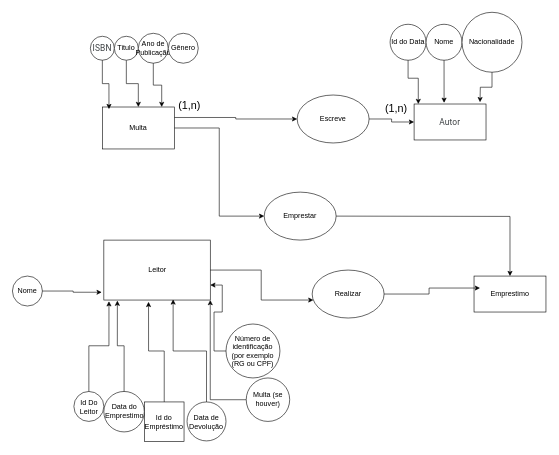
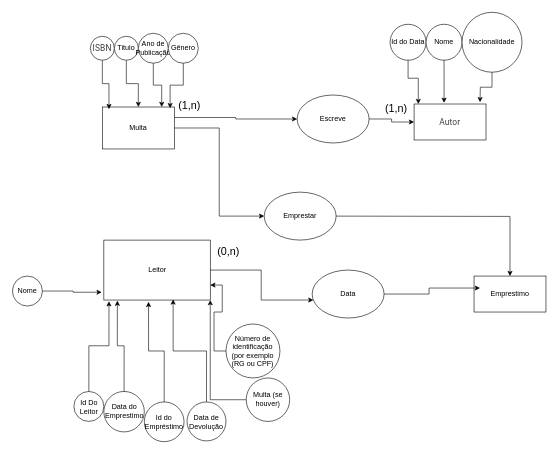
none -> (183, 84)
none -> (228, 252)
(348, 294) -> (348, 294)
(164, 422) -> (164, 422)
